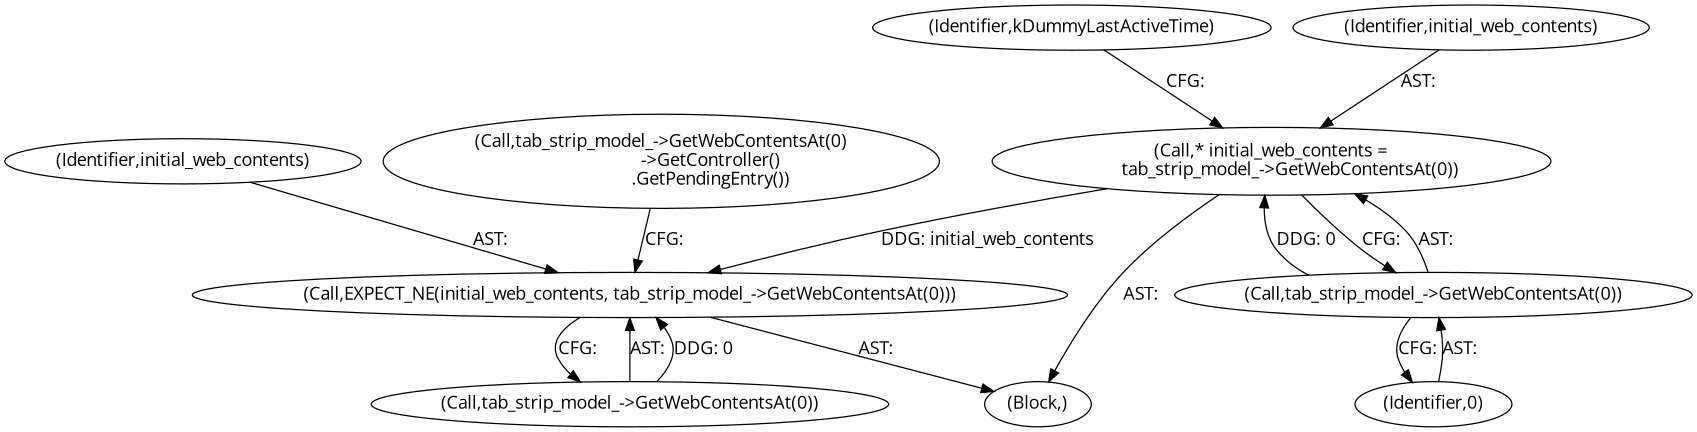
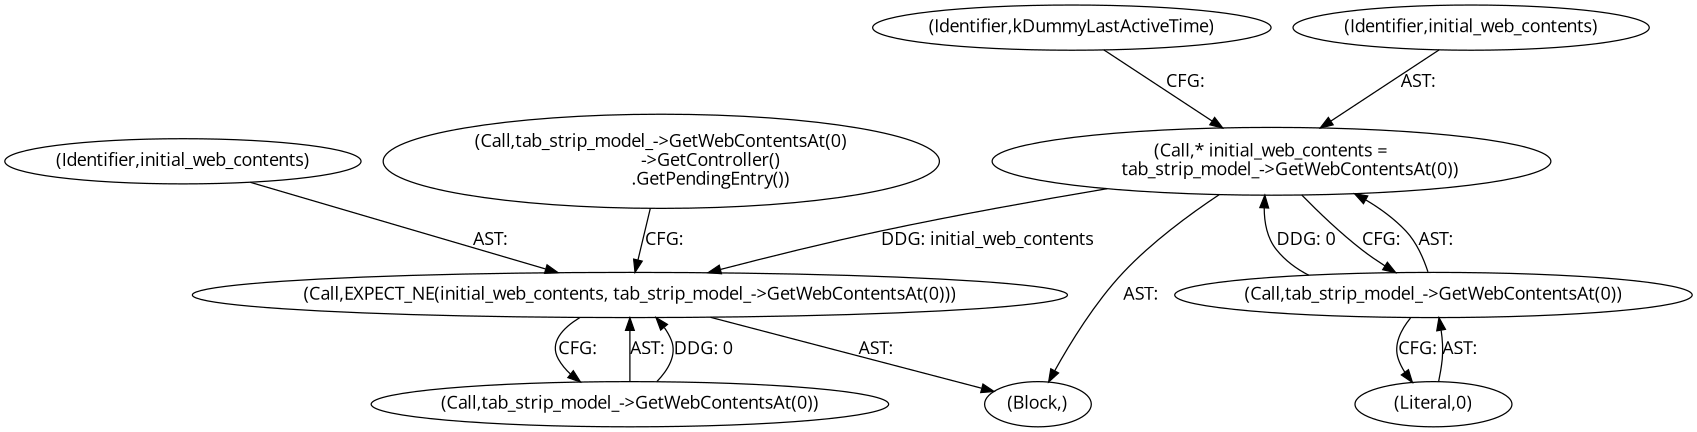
(1433, 404) -> (1433, 404)
